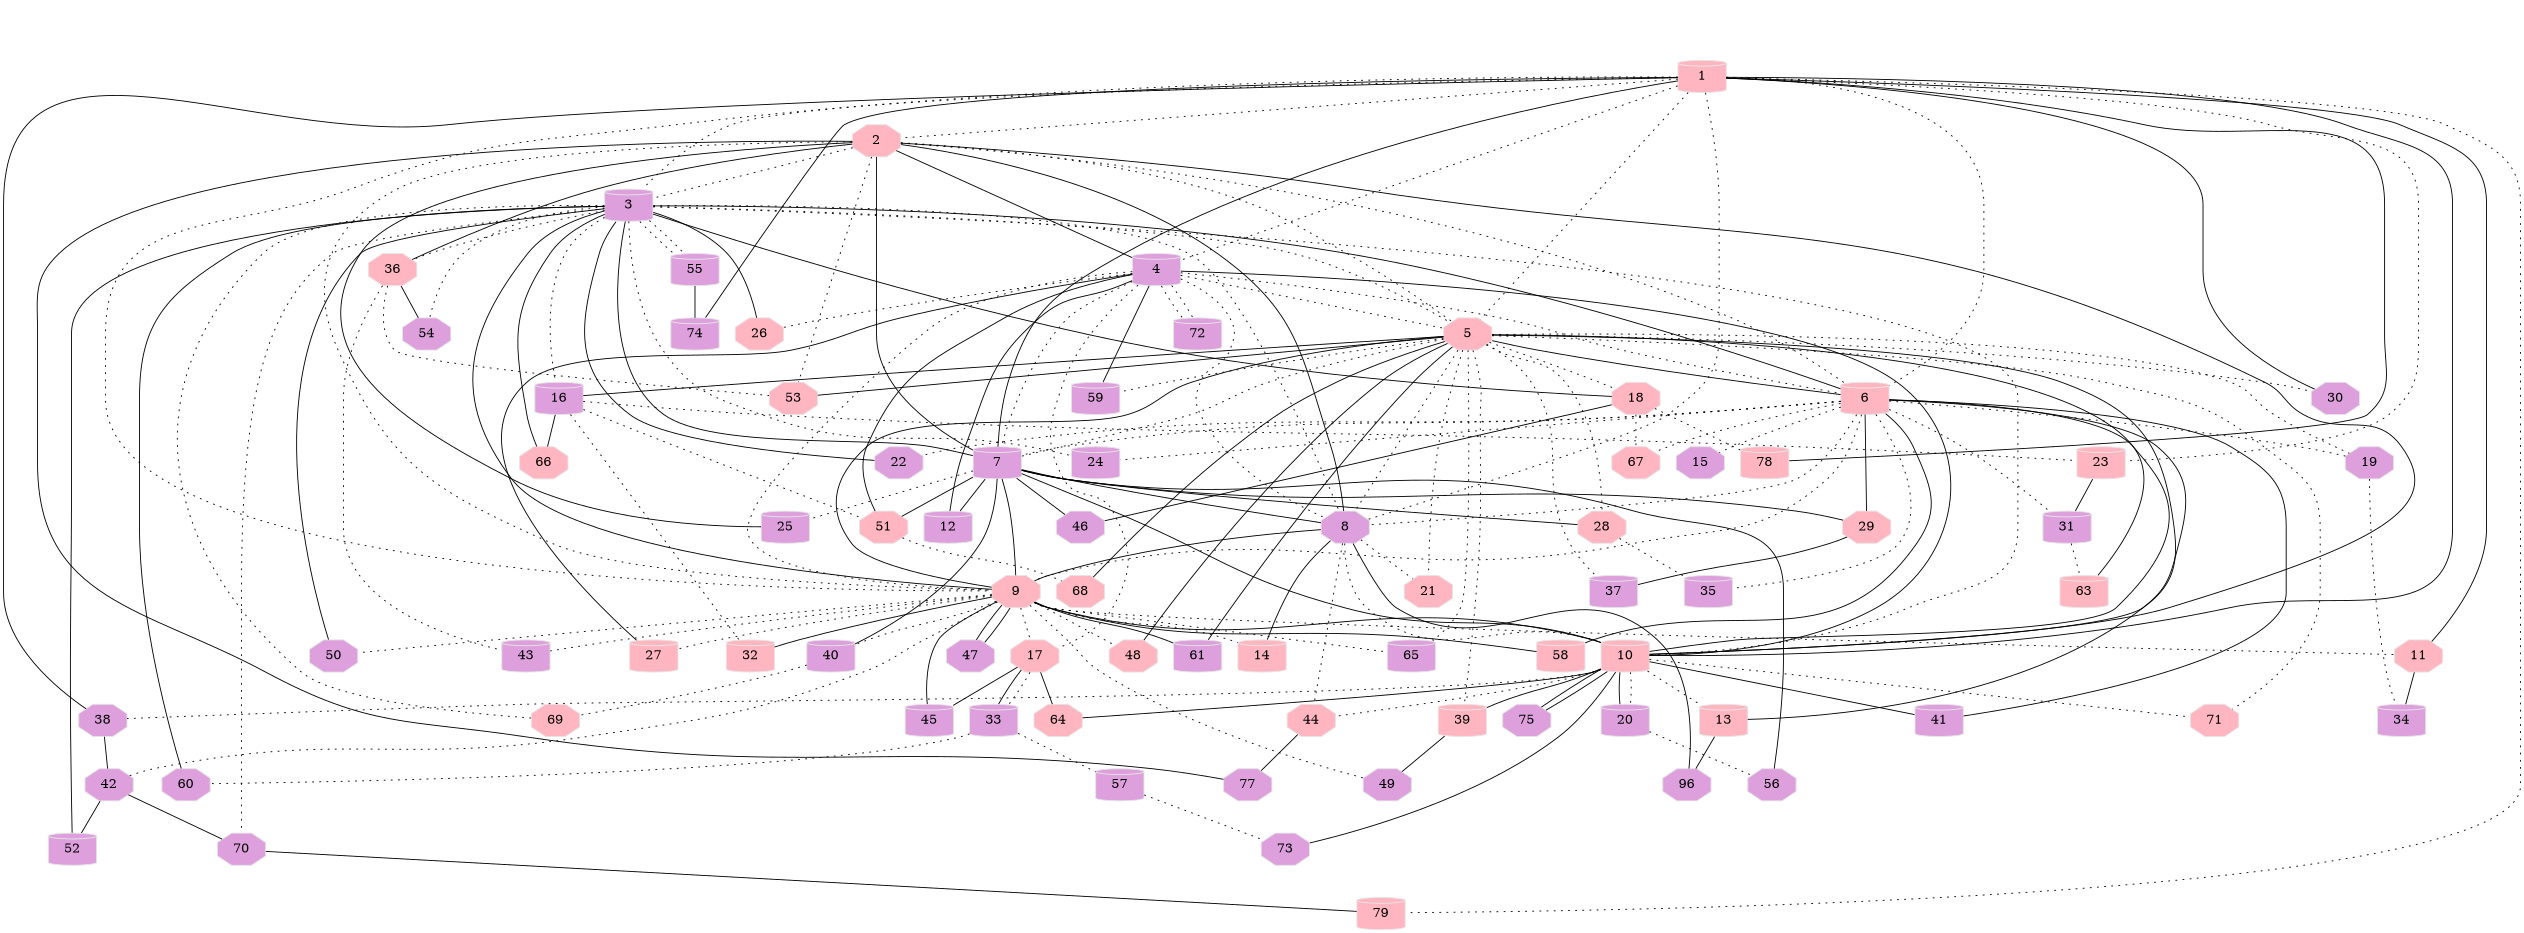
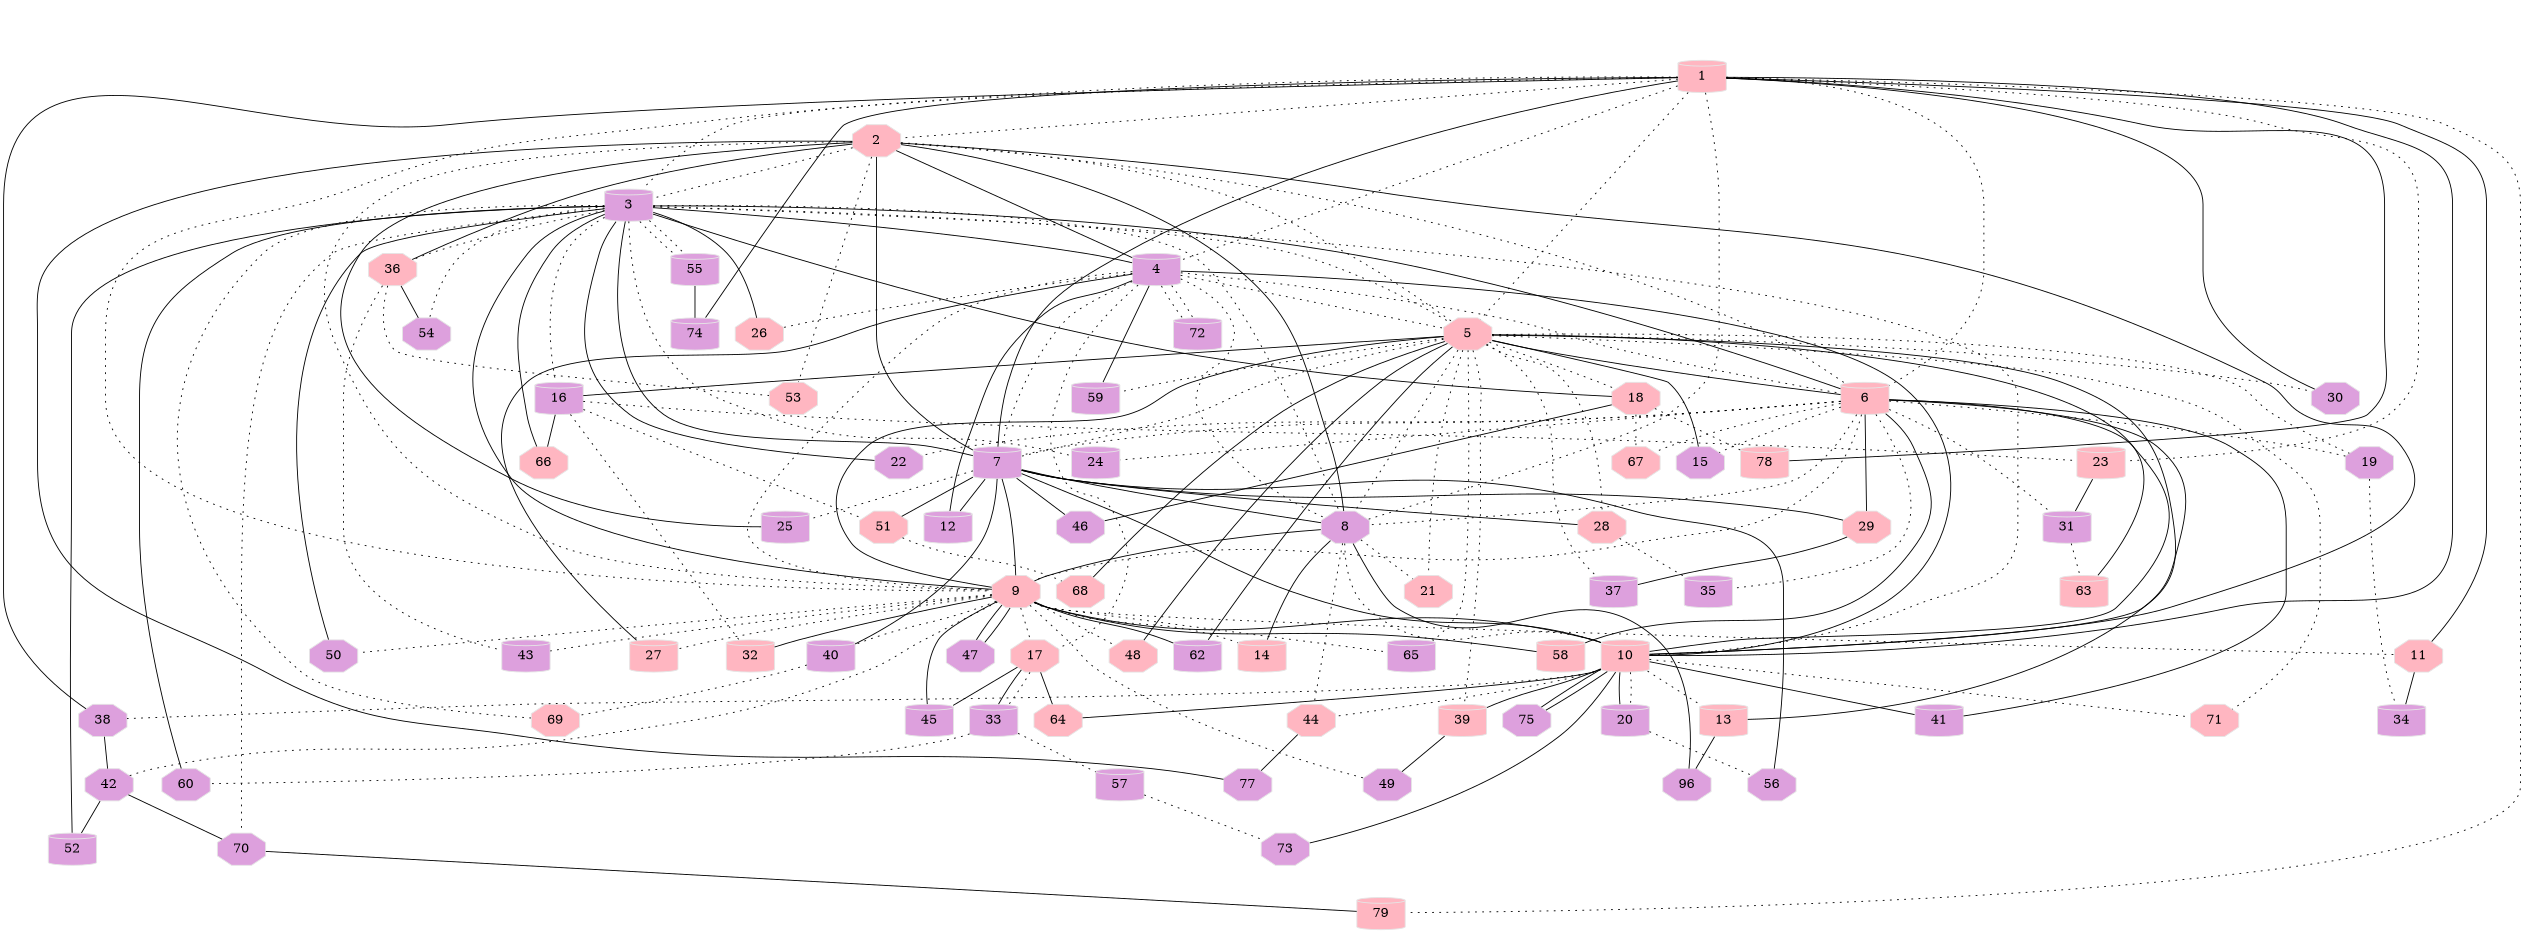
(950, 349) -> (893, 229)
(1131, 366) -> (1616, 369)
(1198, 656) -> (1198, 656)
